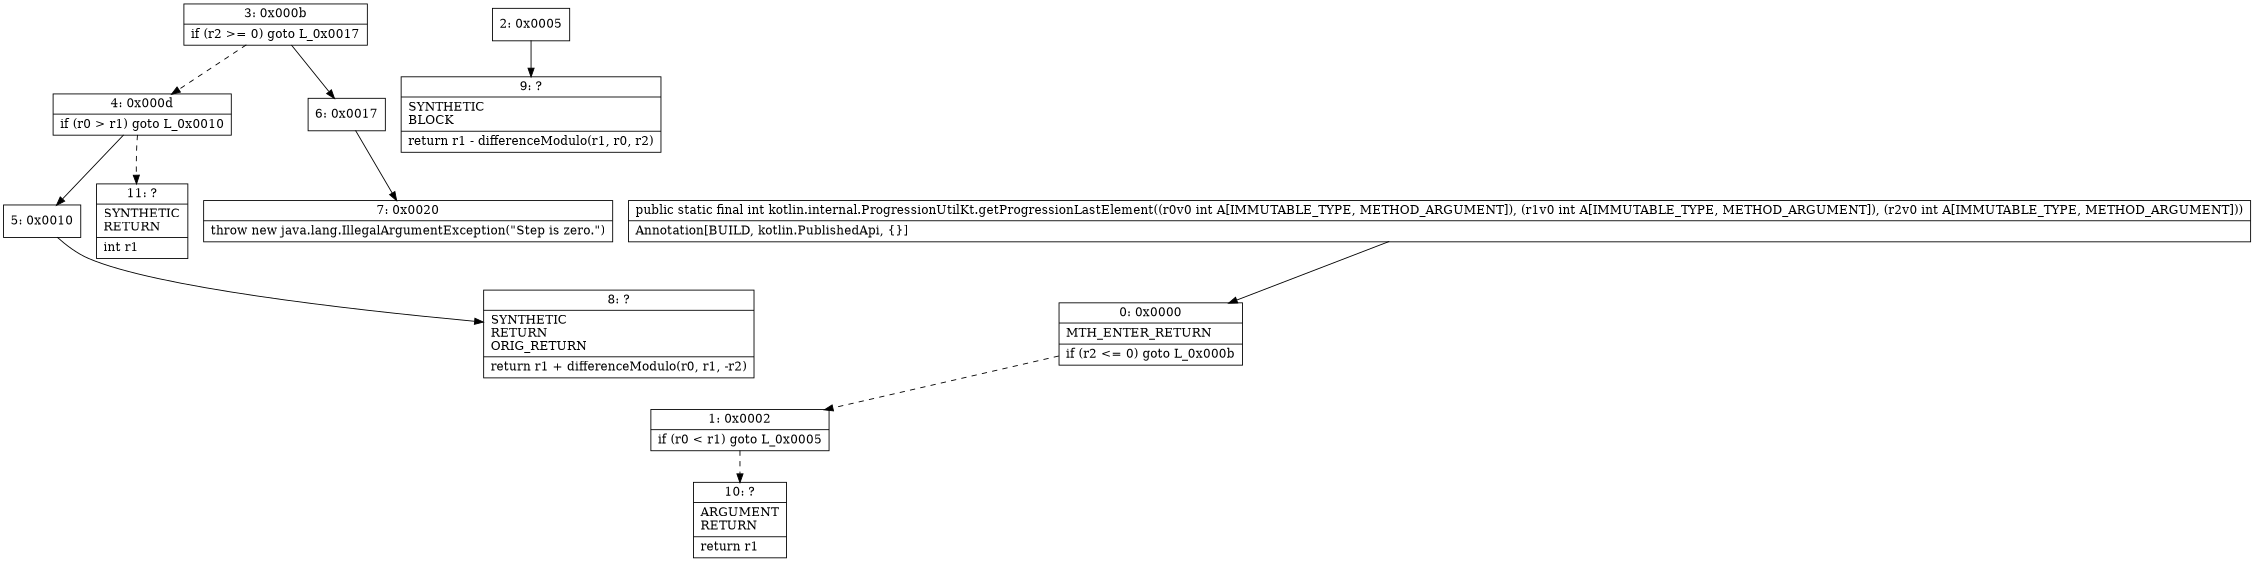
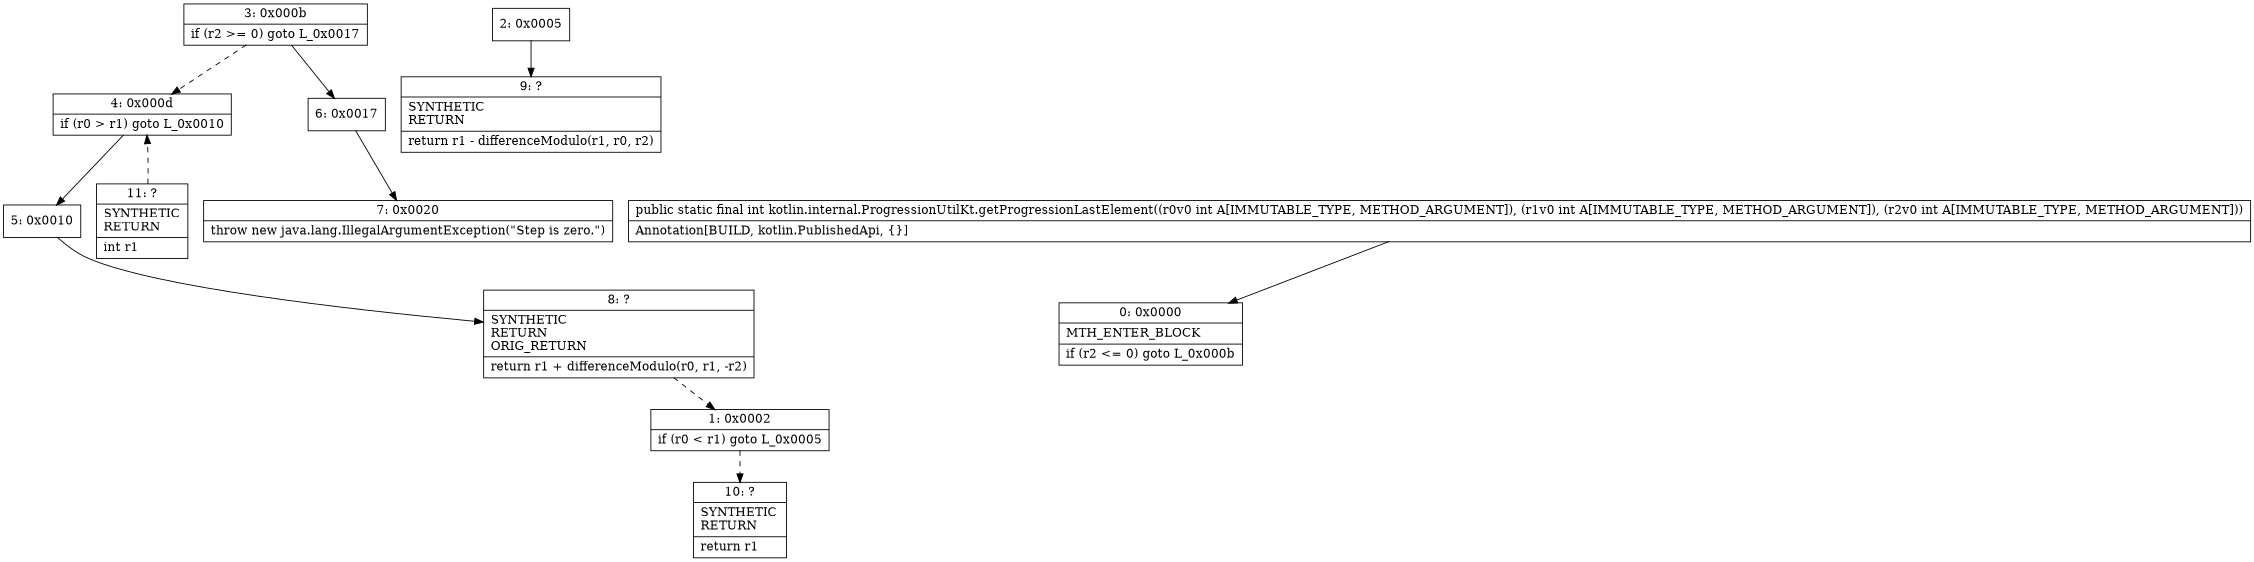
(431, 120) -> (437, 120)
(136, 155) -> (148, 164)
(1139, 333) -> (1134, 333)
(946, 382) -> (691, 391)
(740, 513) -> (739, 513)
